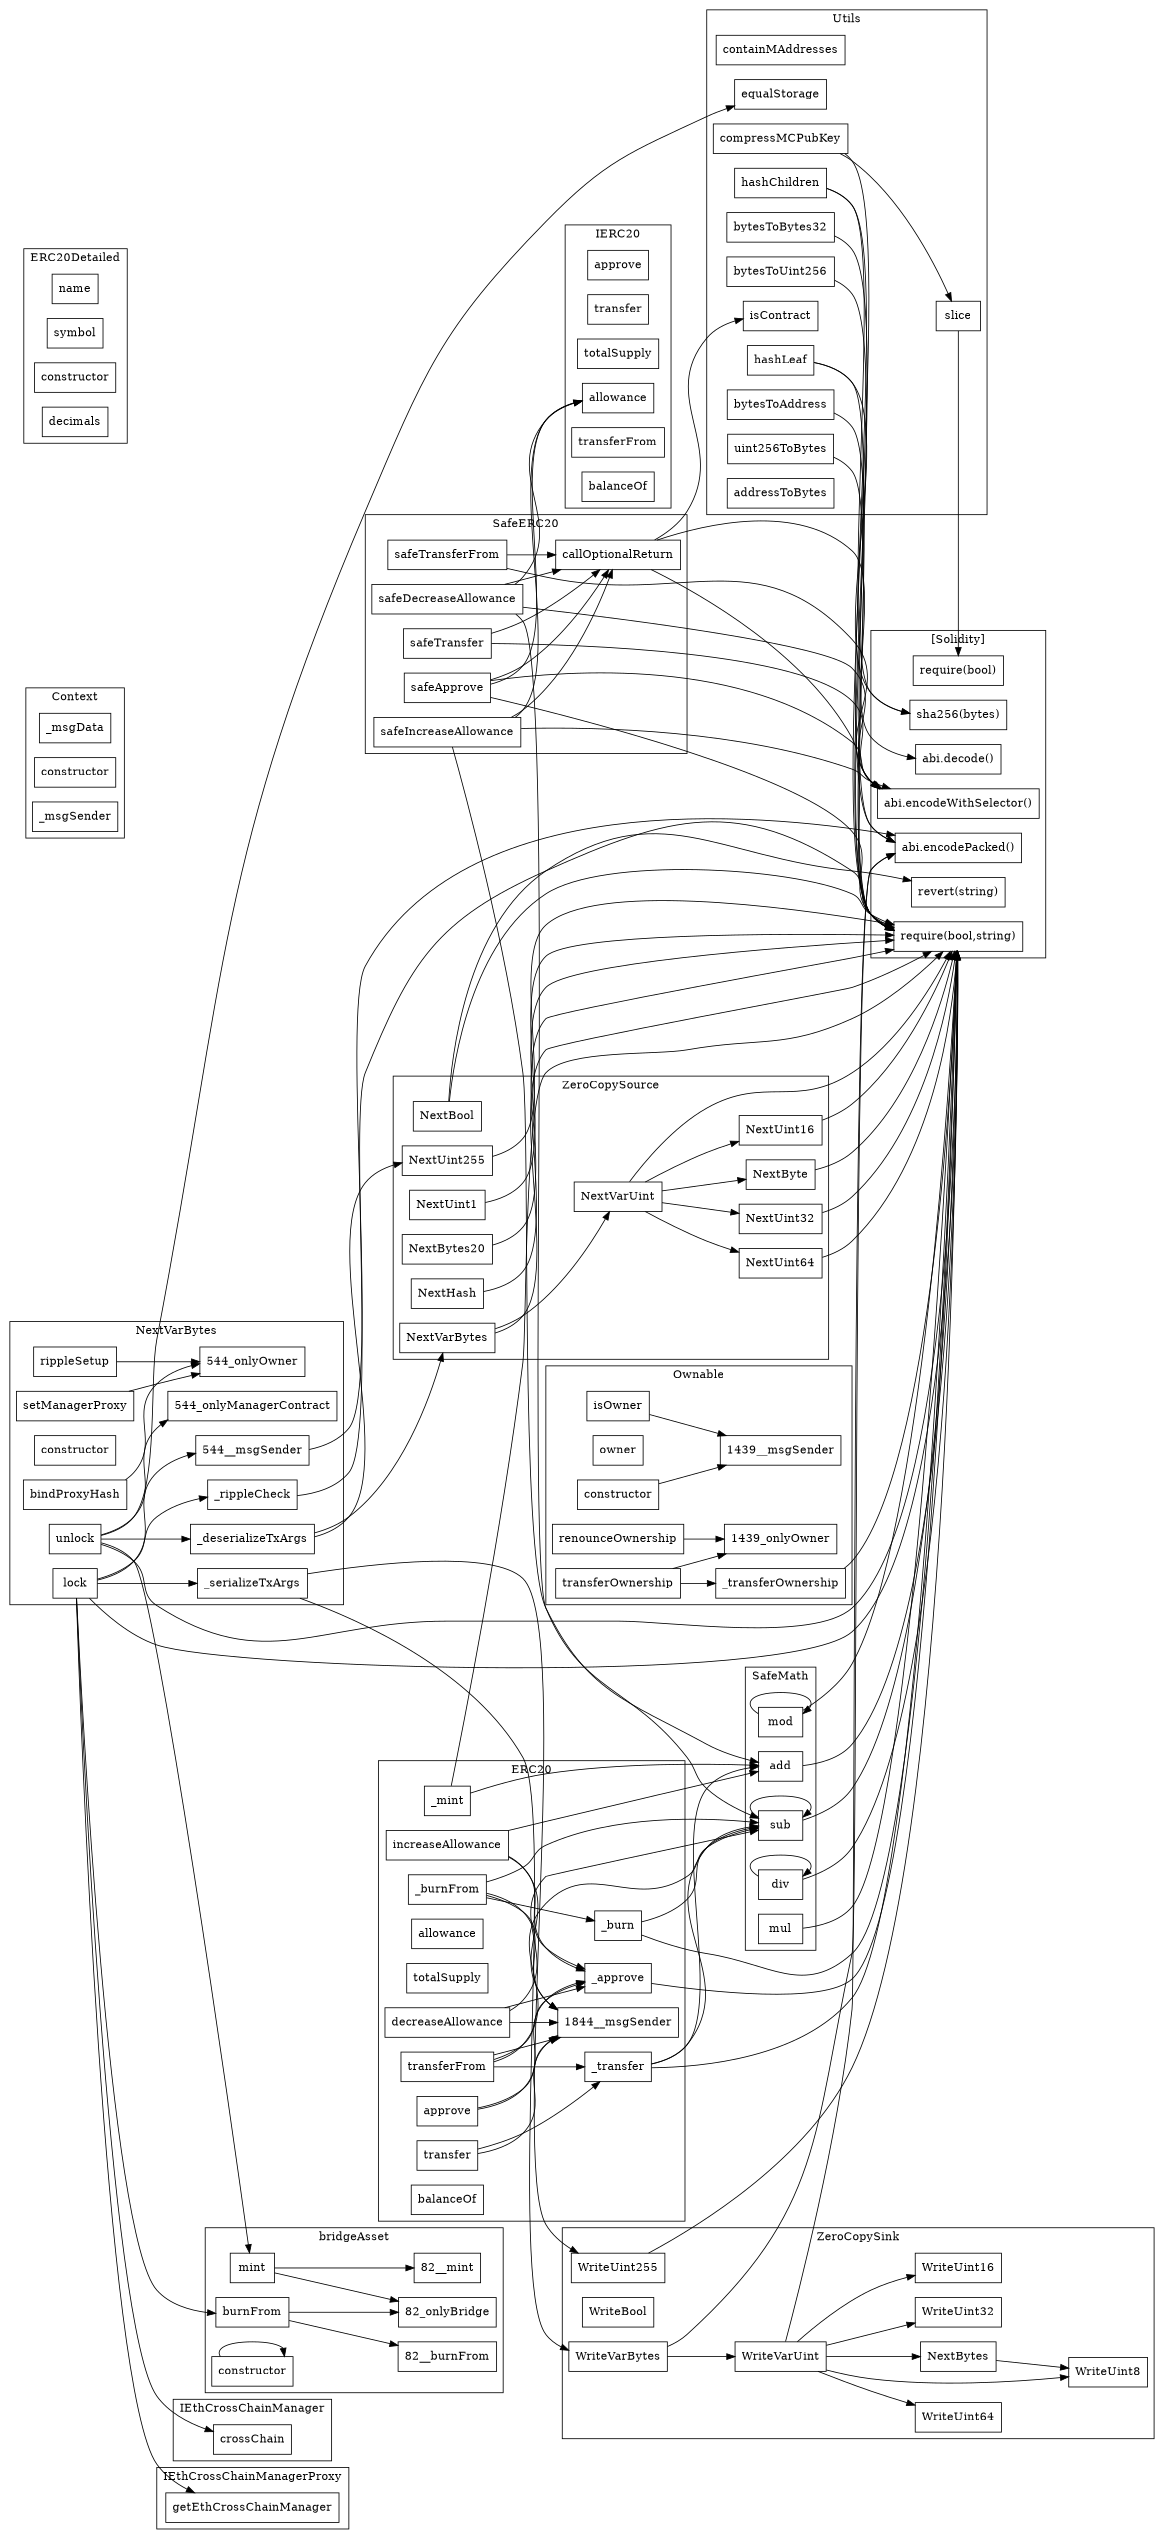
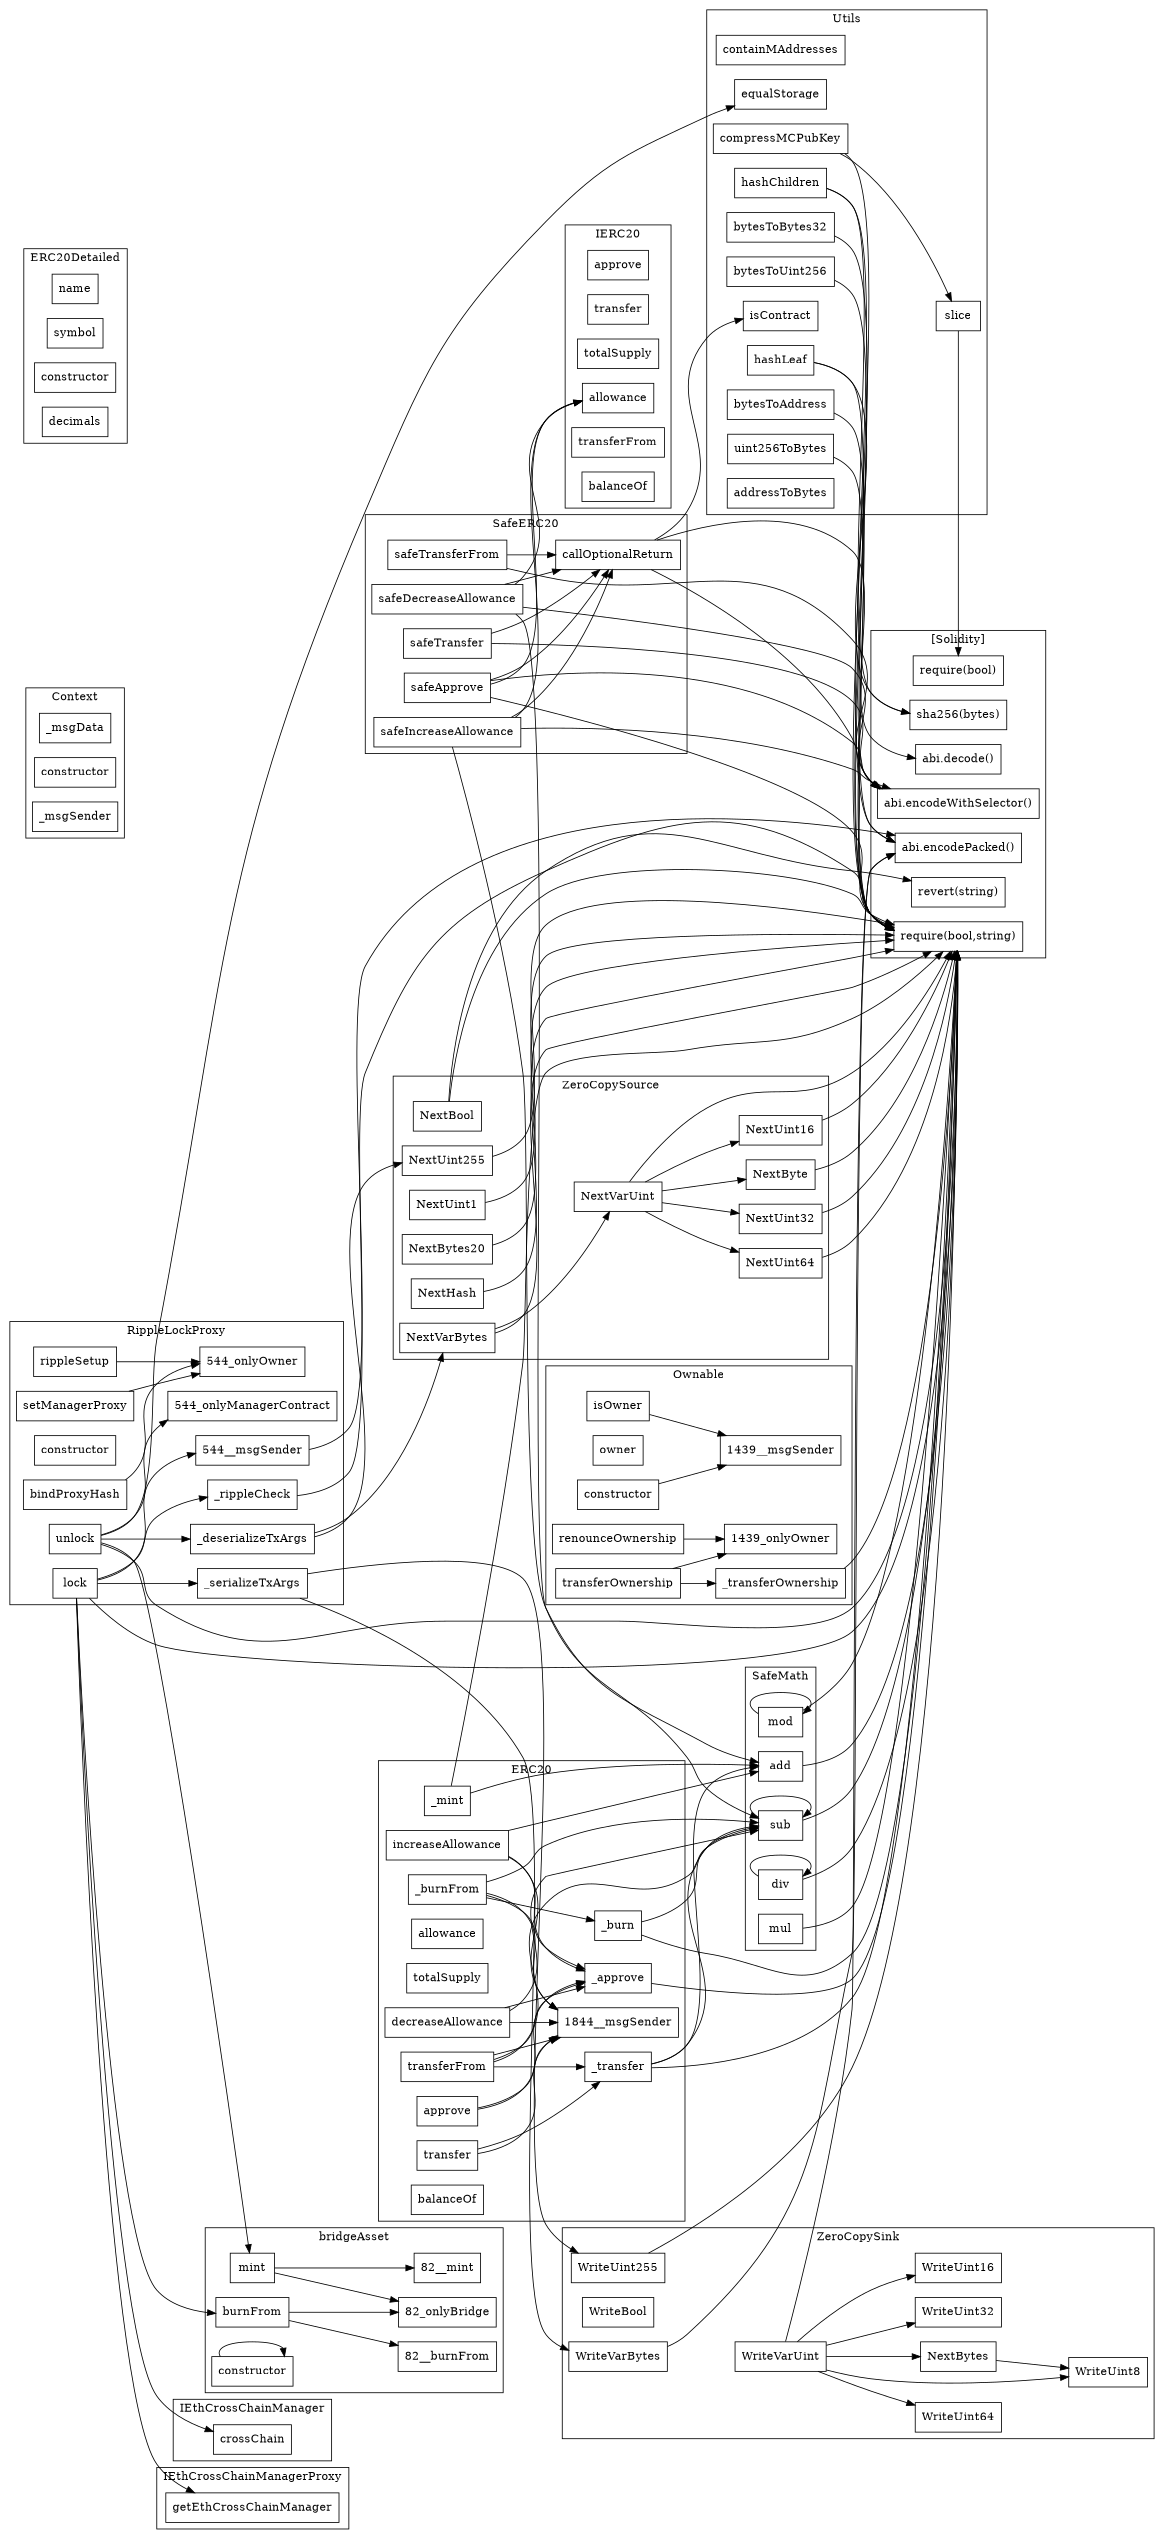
(177, 1331) -> (177, 1331)
(697, 2357) -> none
